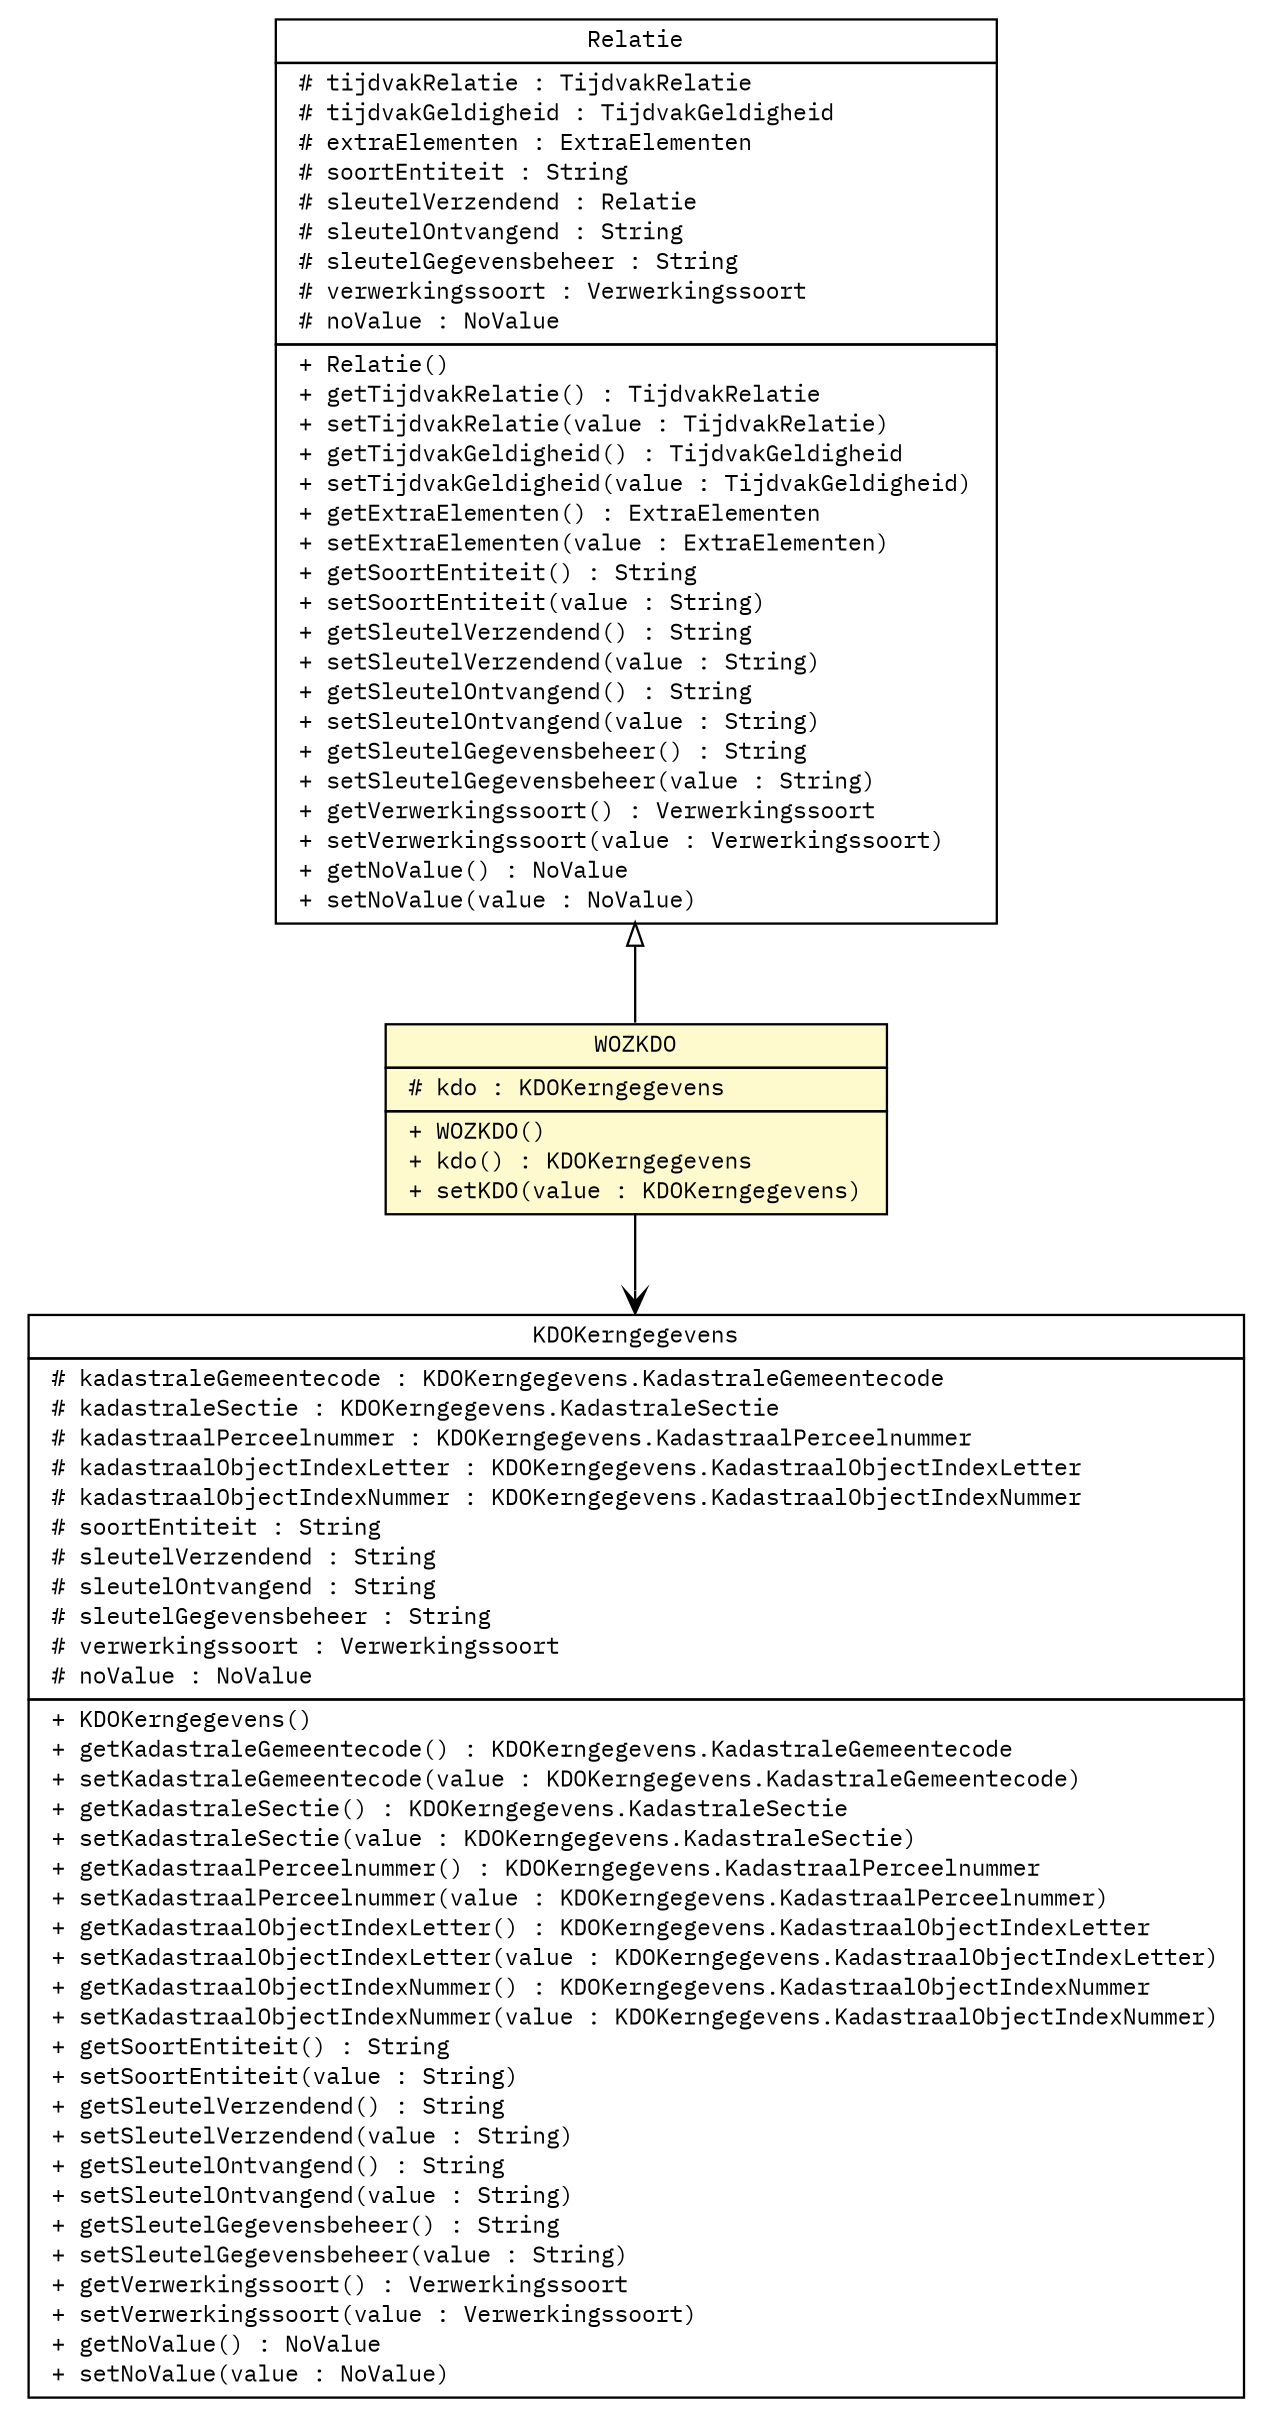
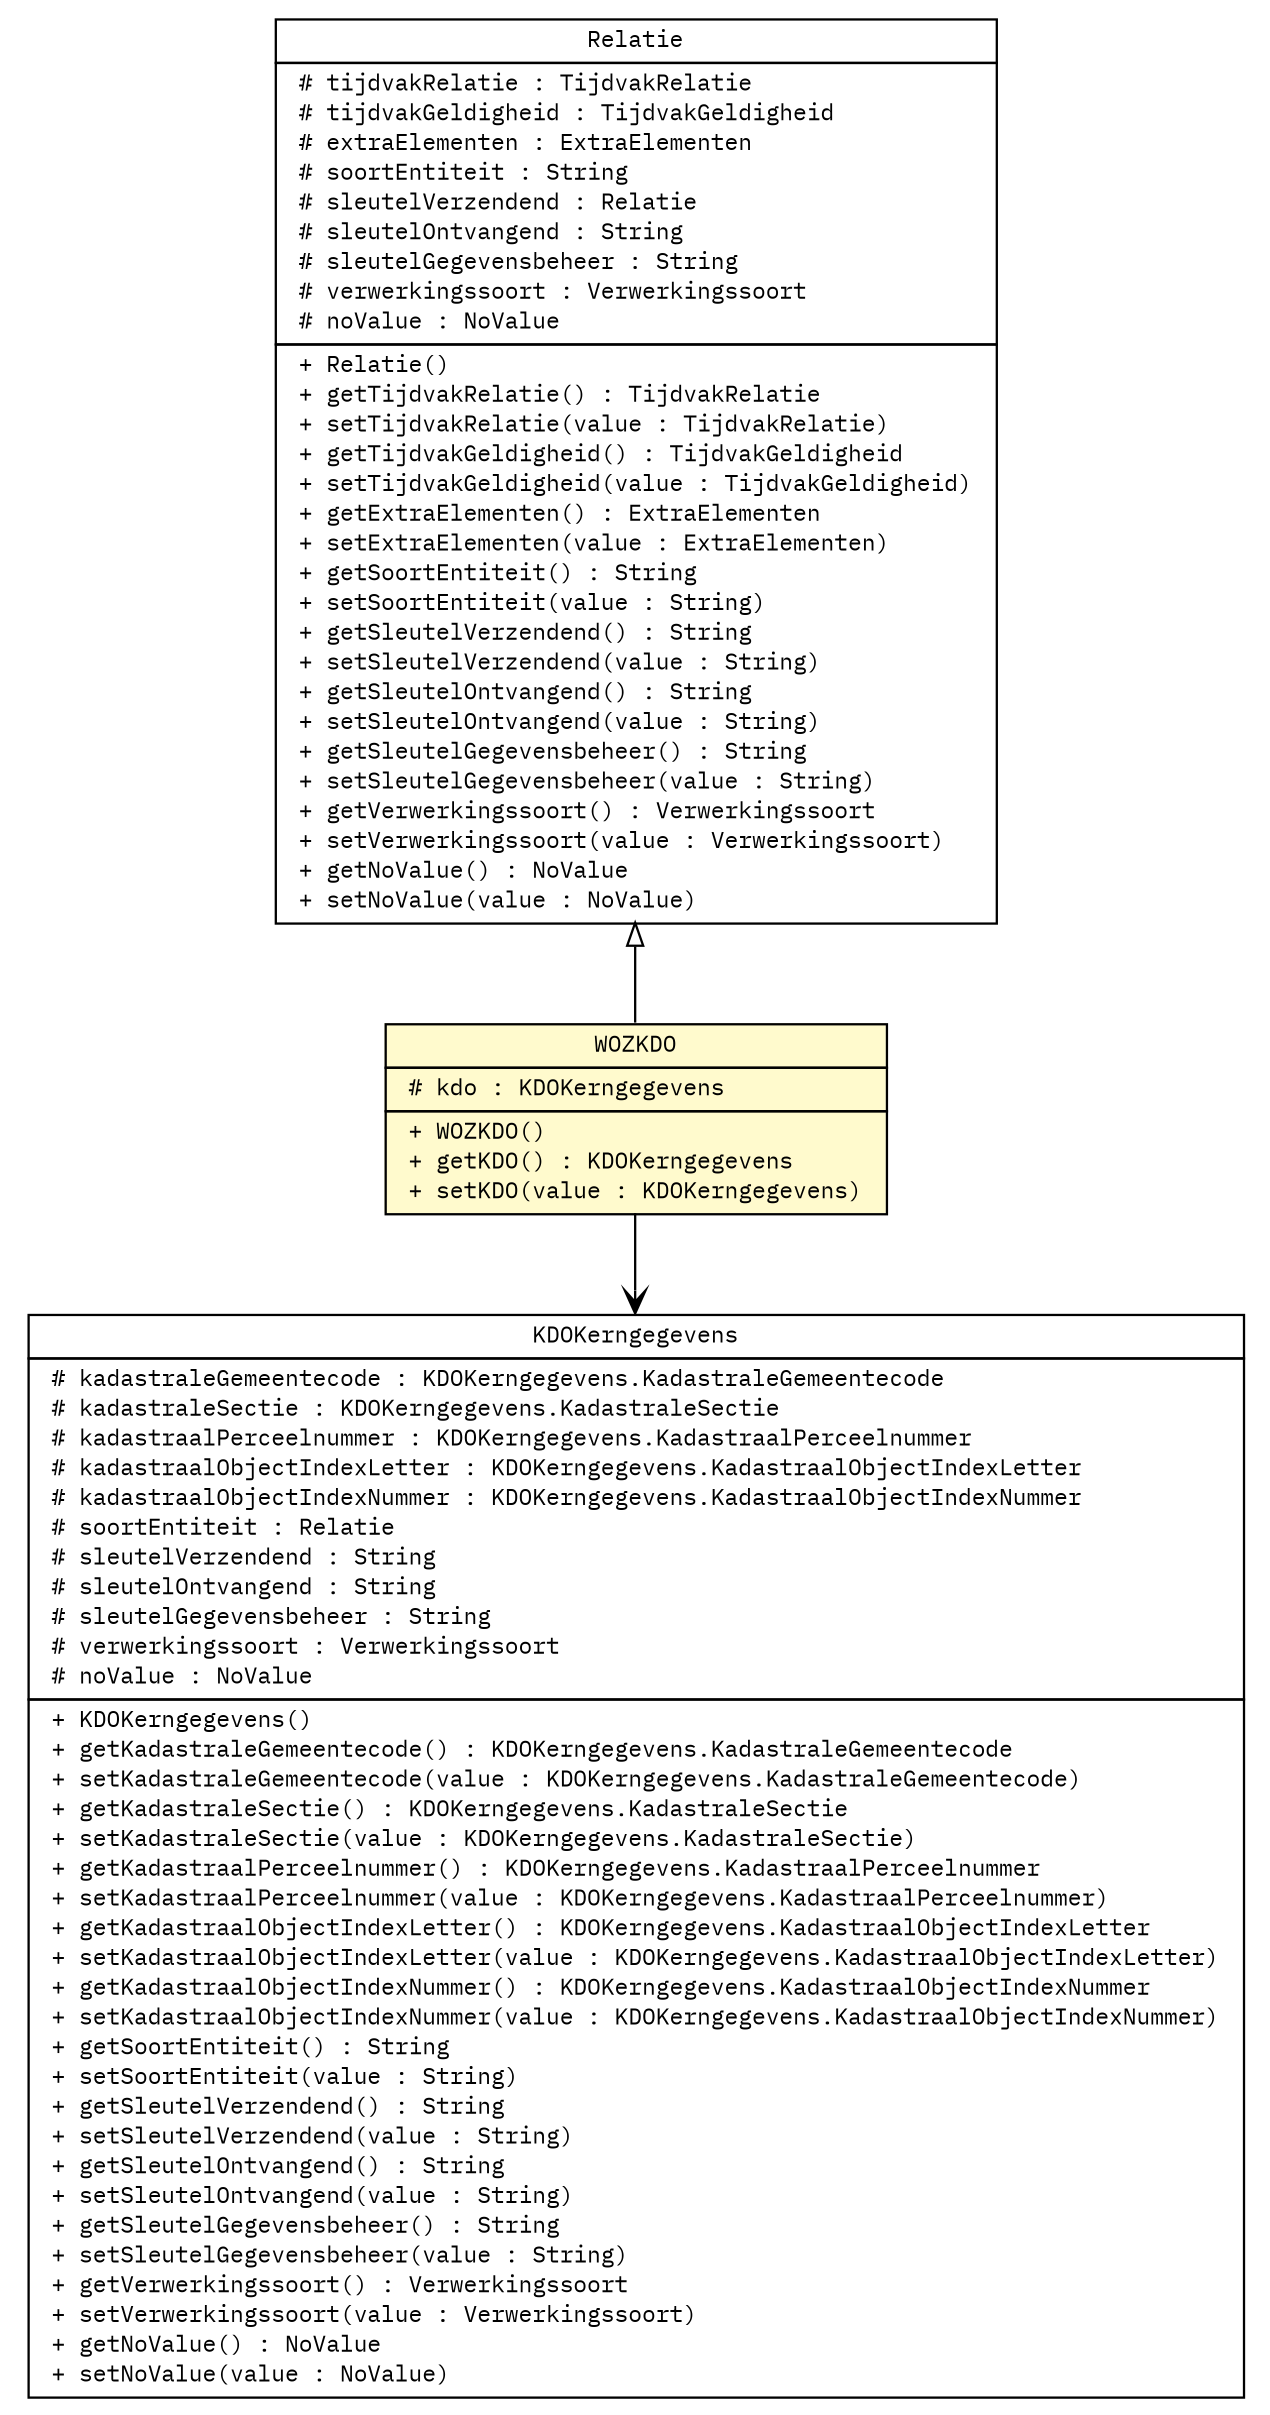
(581, 1162) -> (602, 1162)
(217, 1528) -> (224, 1528)
